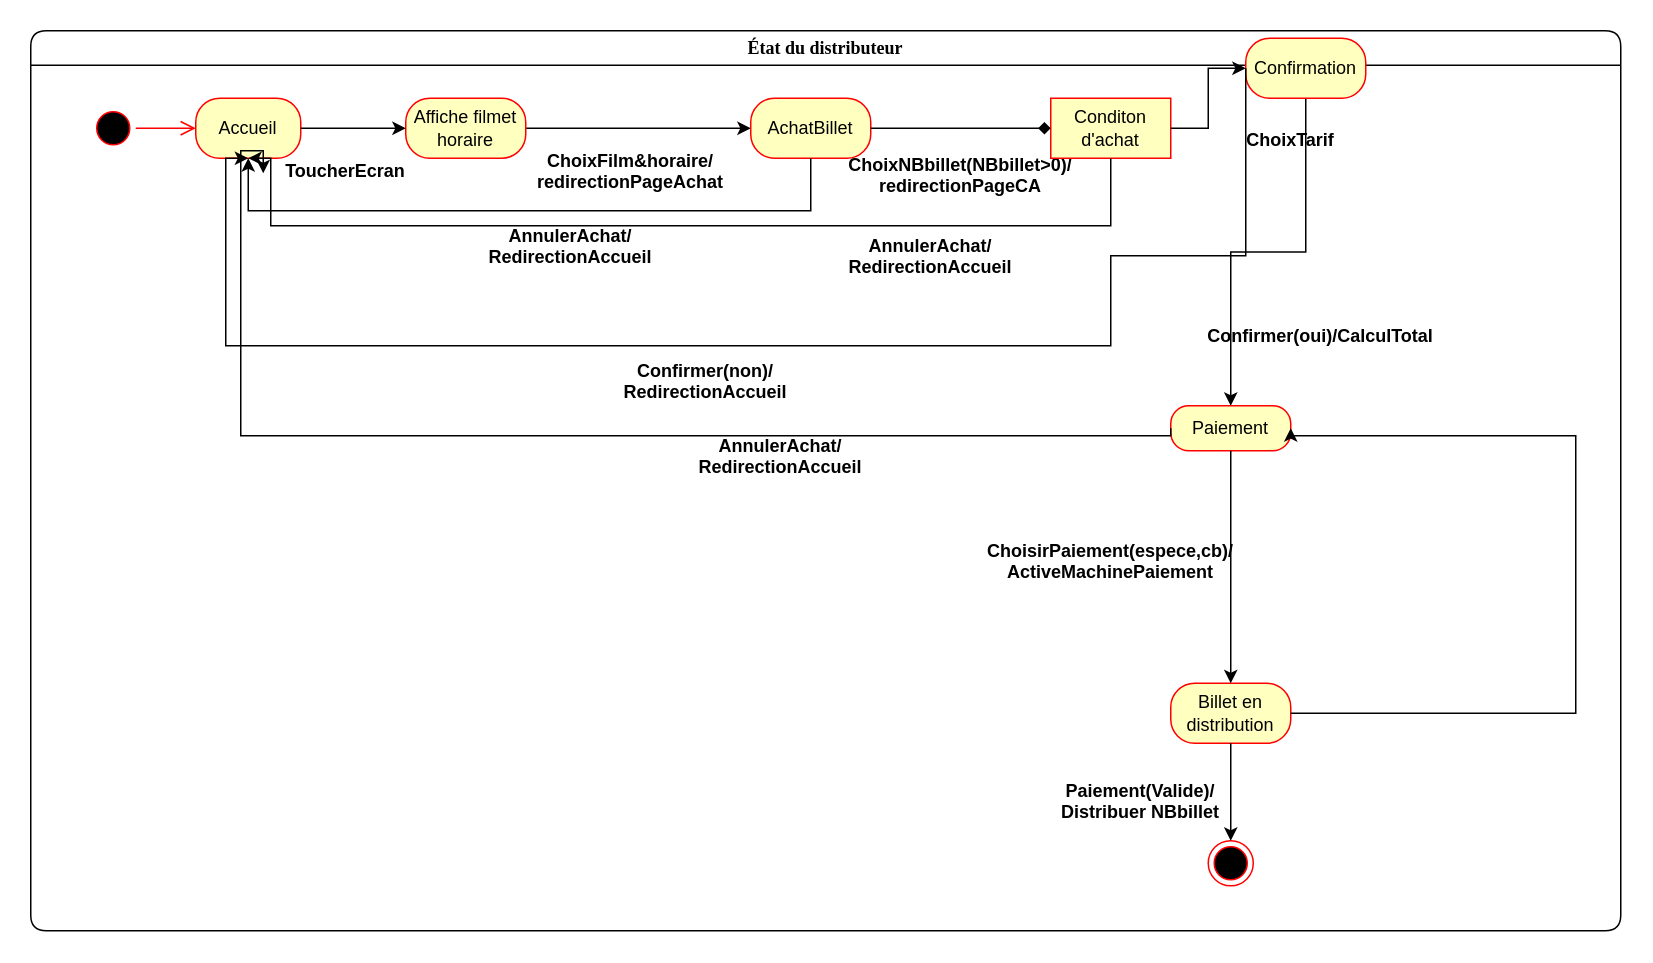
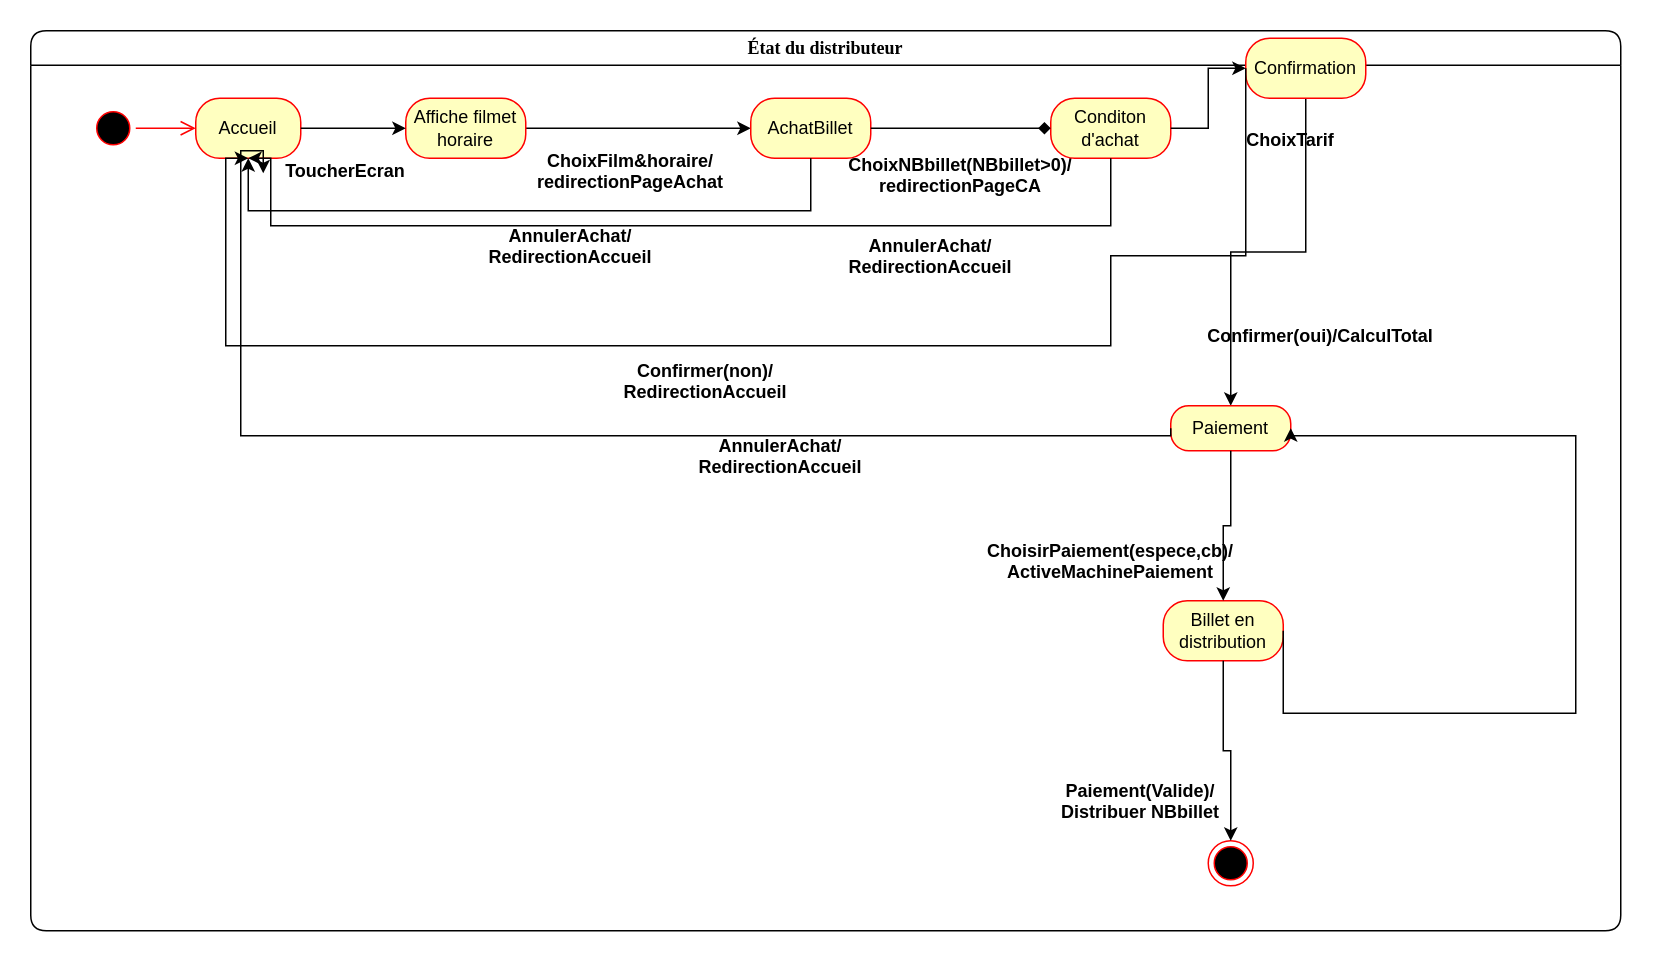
(1111, 128) -> (1111, 128)
(1231, 713) -> (1223, 631)
